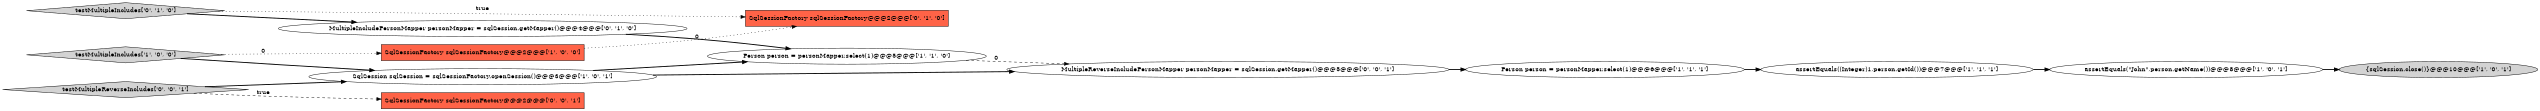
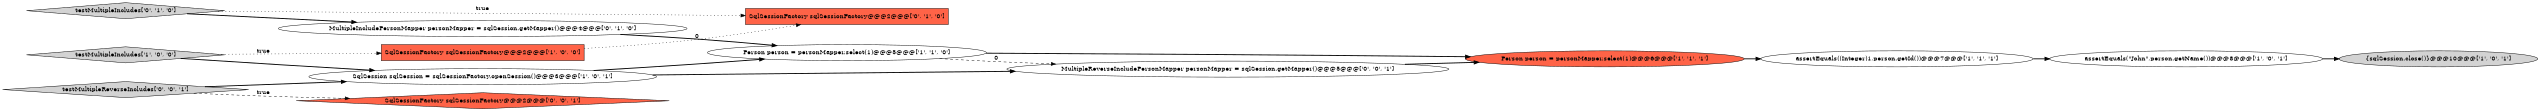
(263, 51) -> (263, 51)
none -> (1226, 55)
(1605, 70) -> (1605, 59)
(483, 101) -> (483, 101)
